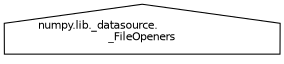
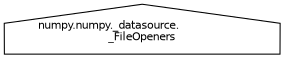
(142, 32) -> (142, 32)
